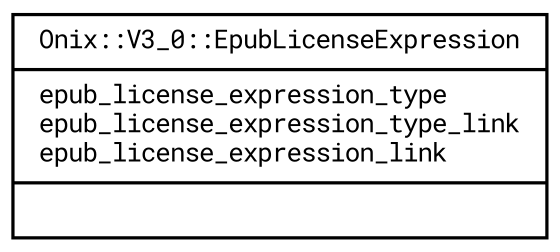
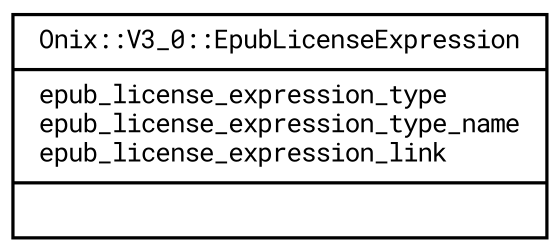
(280, 125) -> (280, 125)
